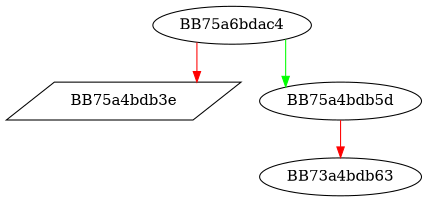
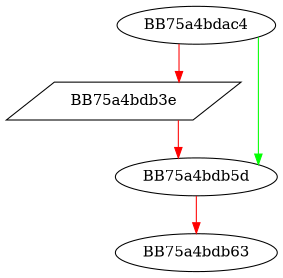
(232, 25) -> (196, 25)
none -> (178, 134)
(341, 177) -> (196, 253)
